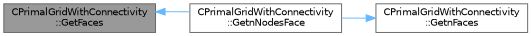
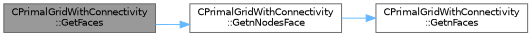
(177, 12) -> (168, 25)
